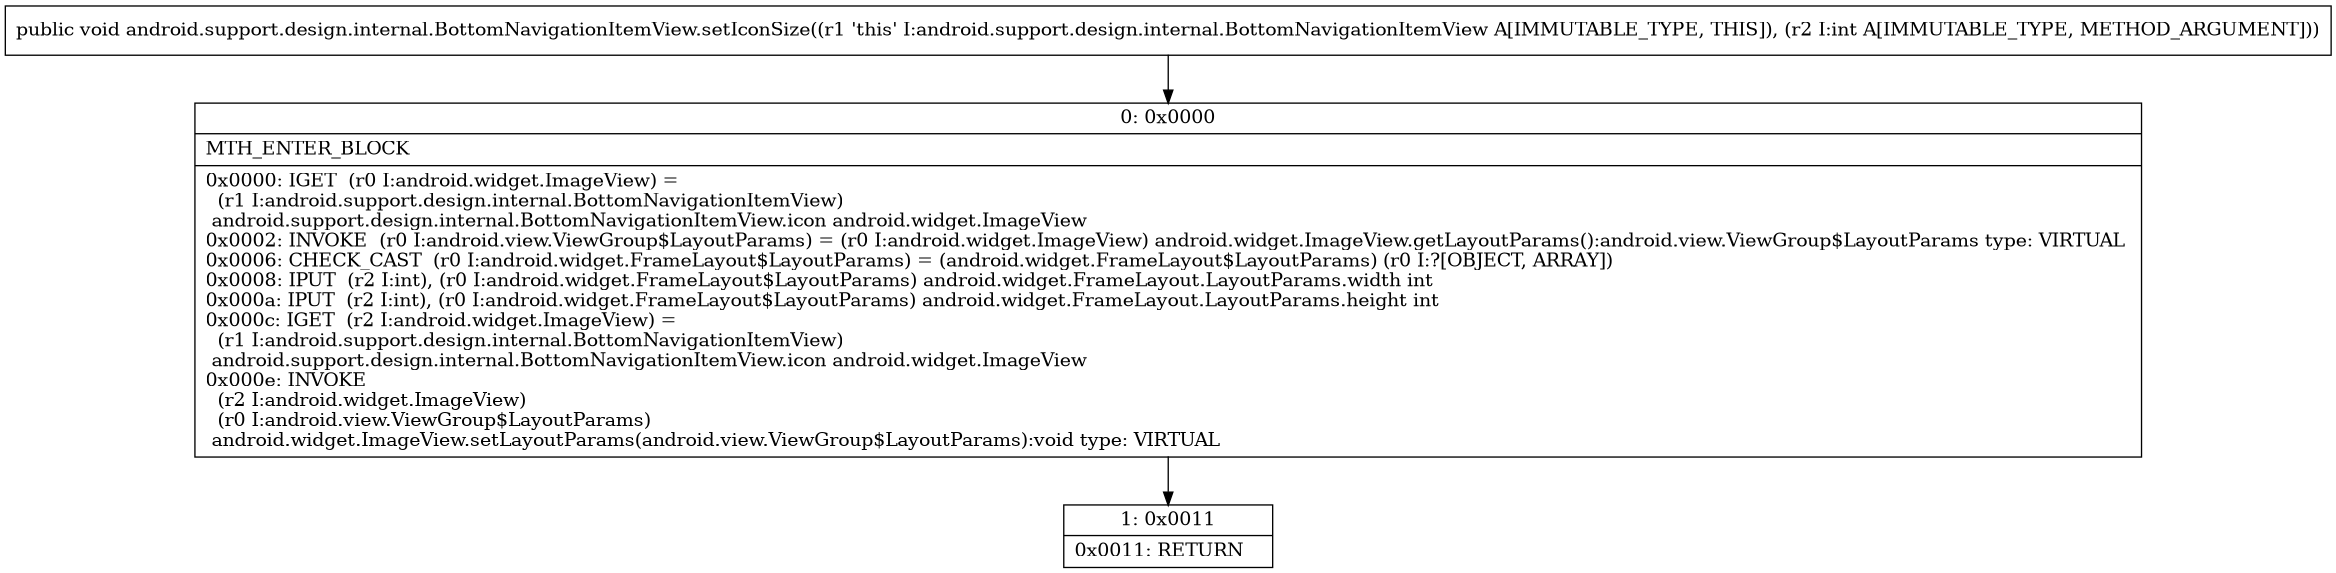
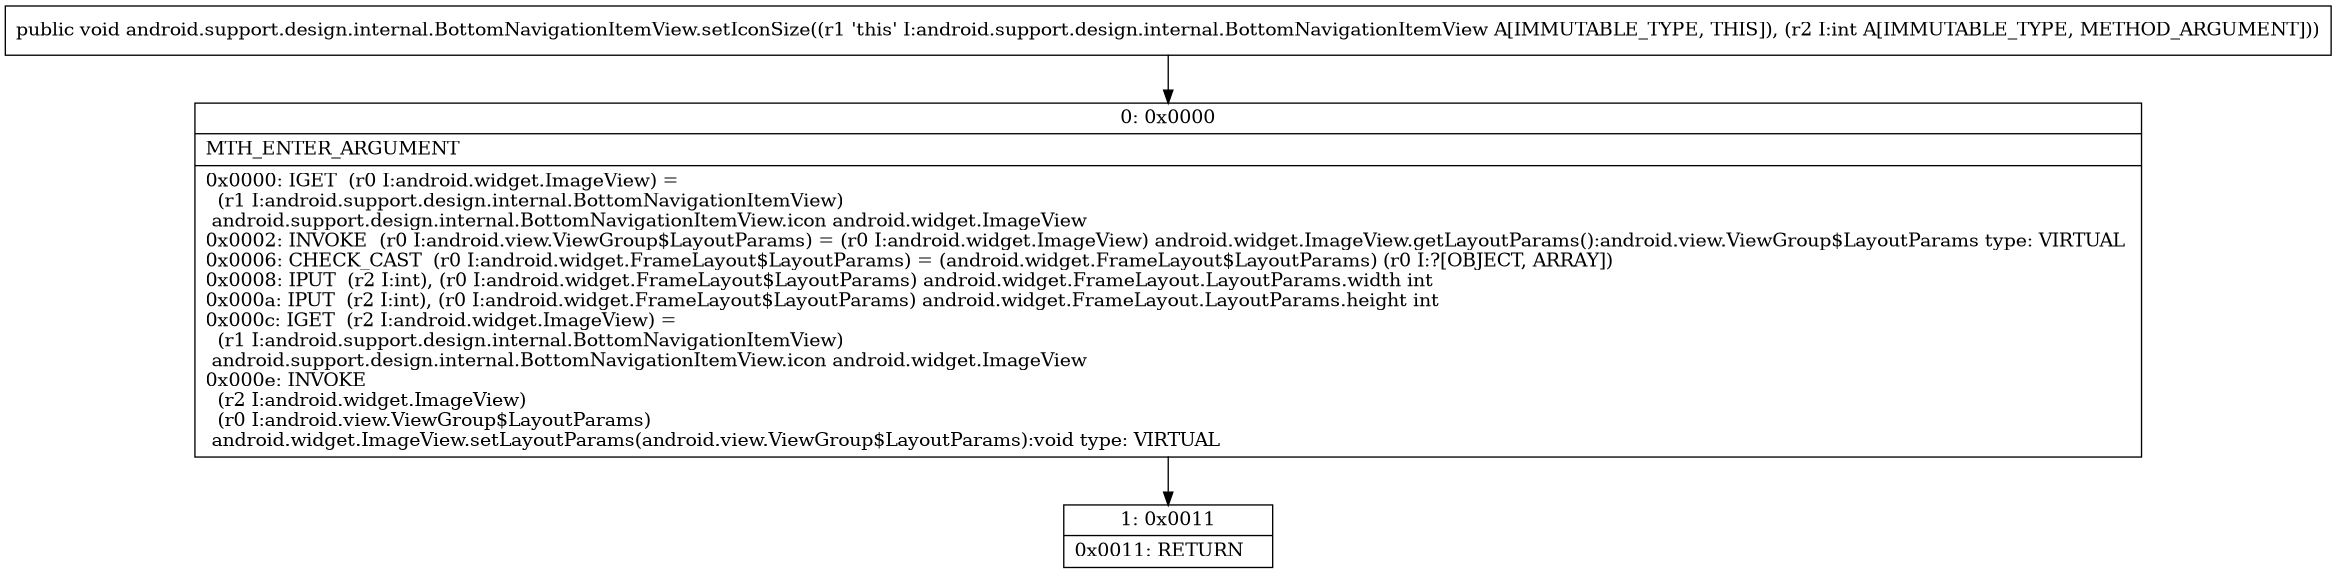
(308, 149) -> (333, 149)
